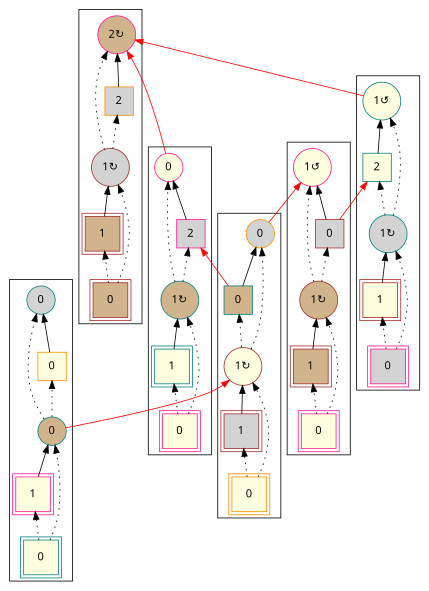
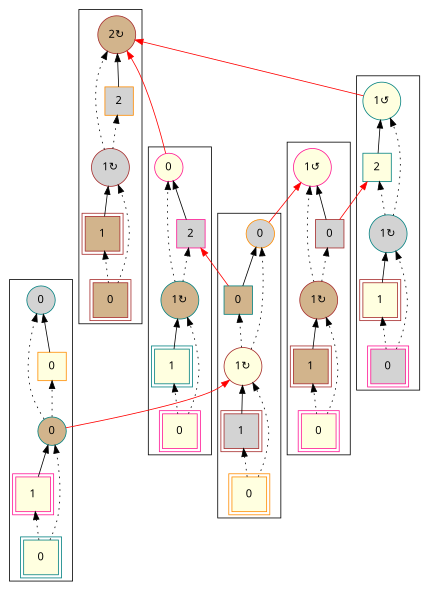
(117, 35) -> (117, 35)
